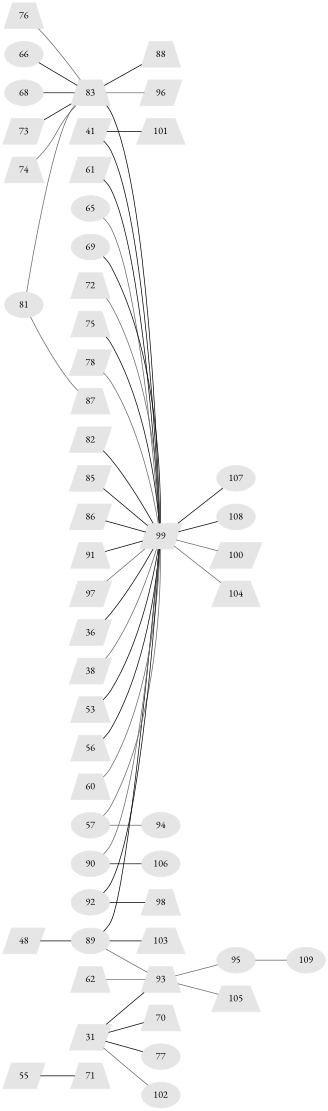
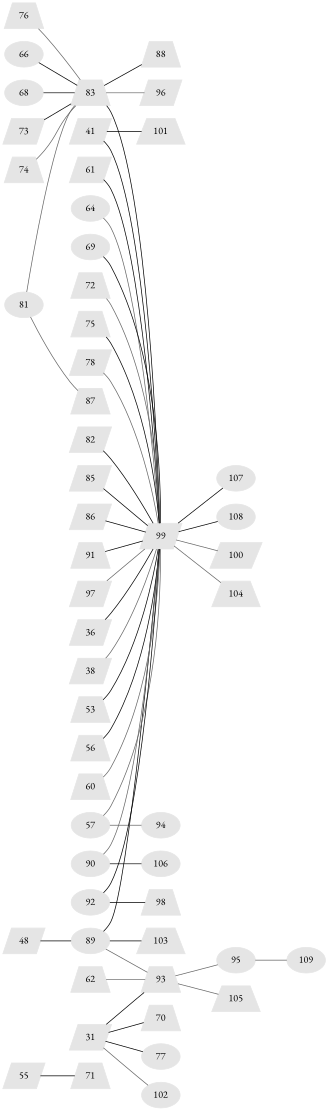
(90, 208) -> (90, 208)
